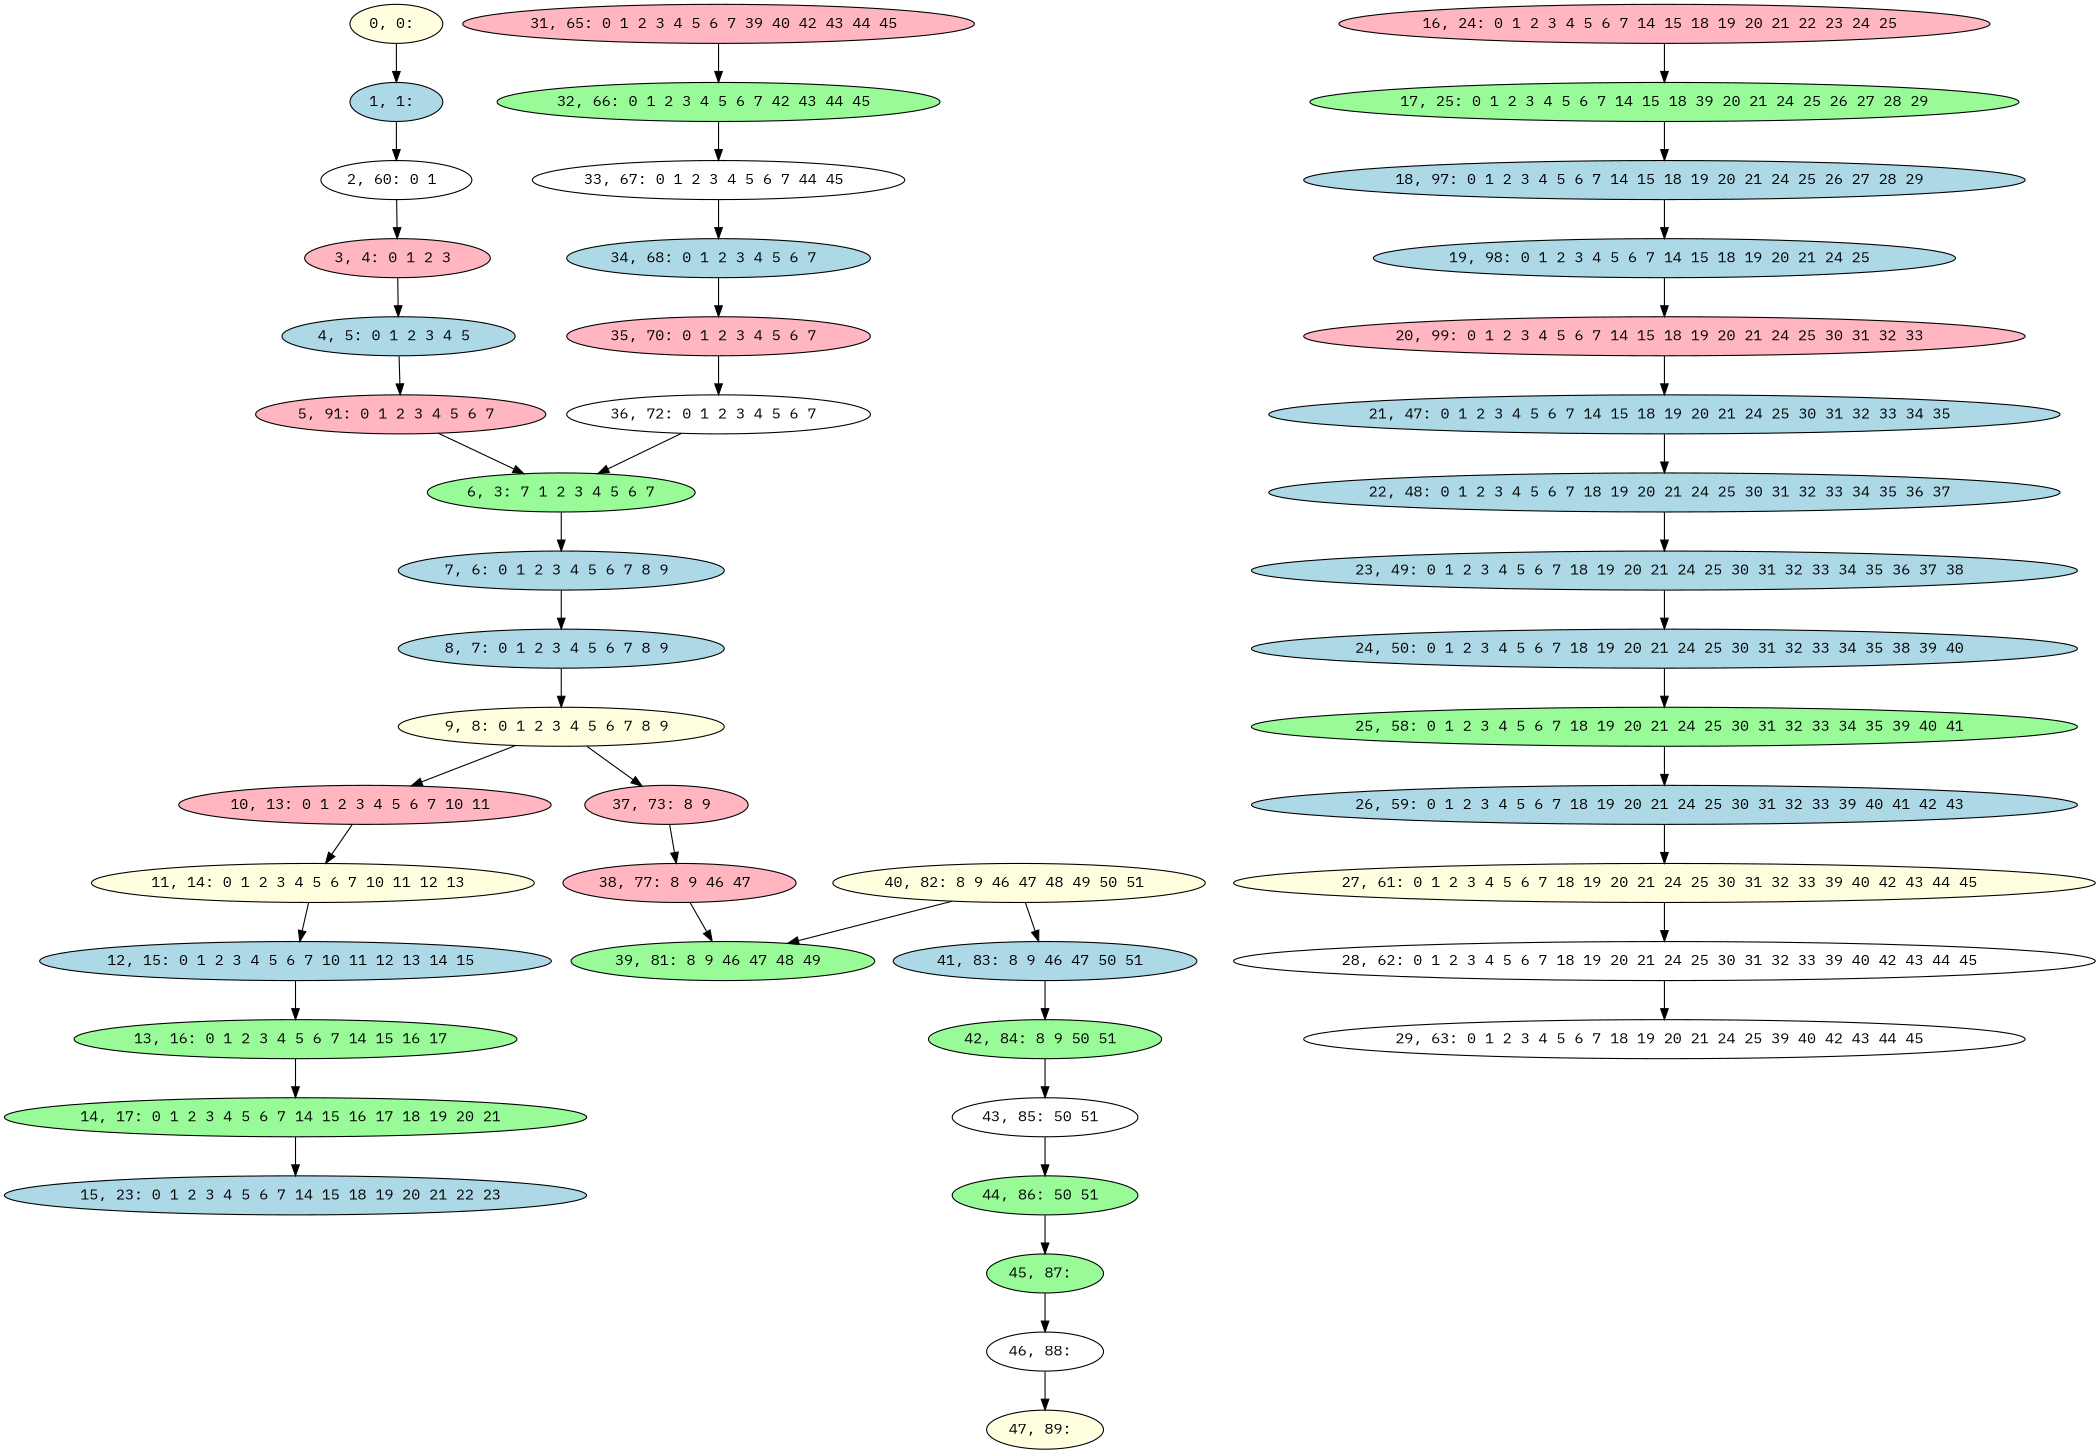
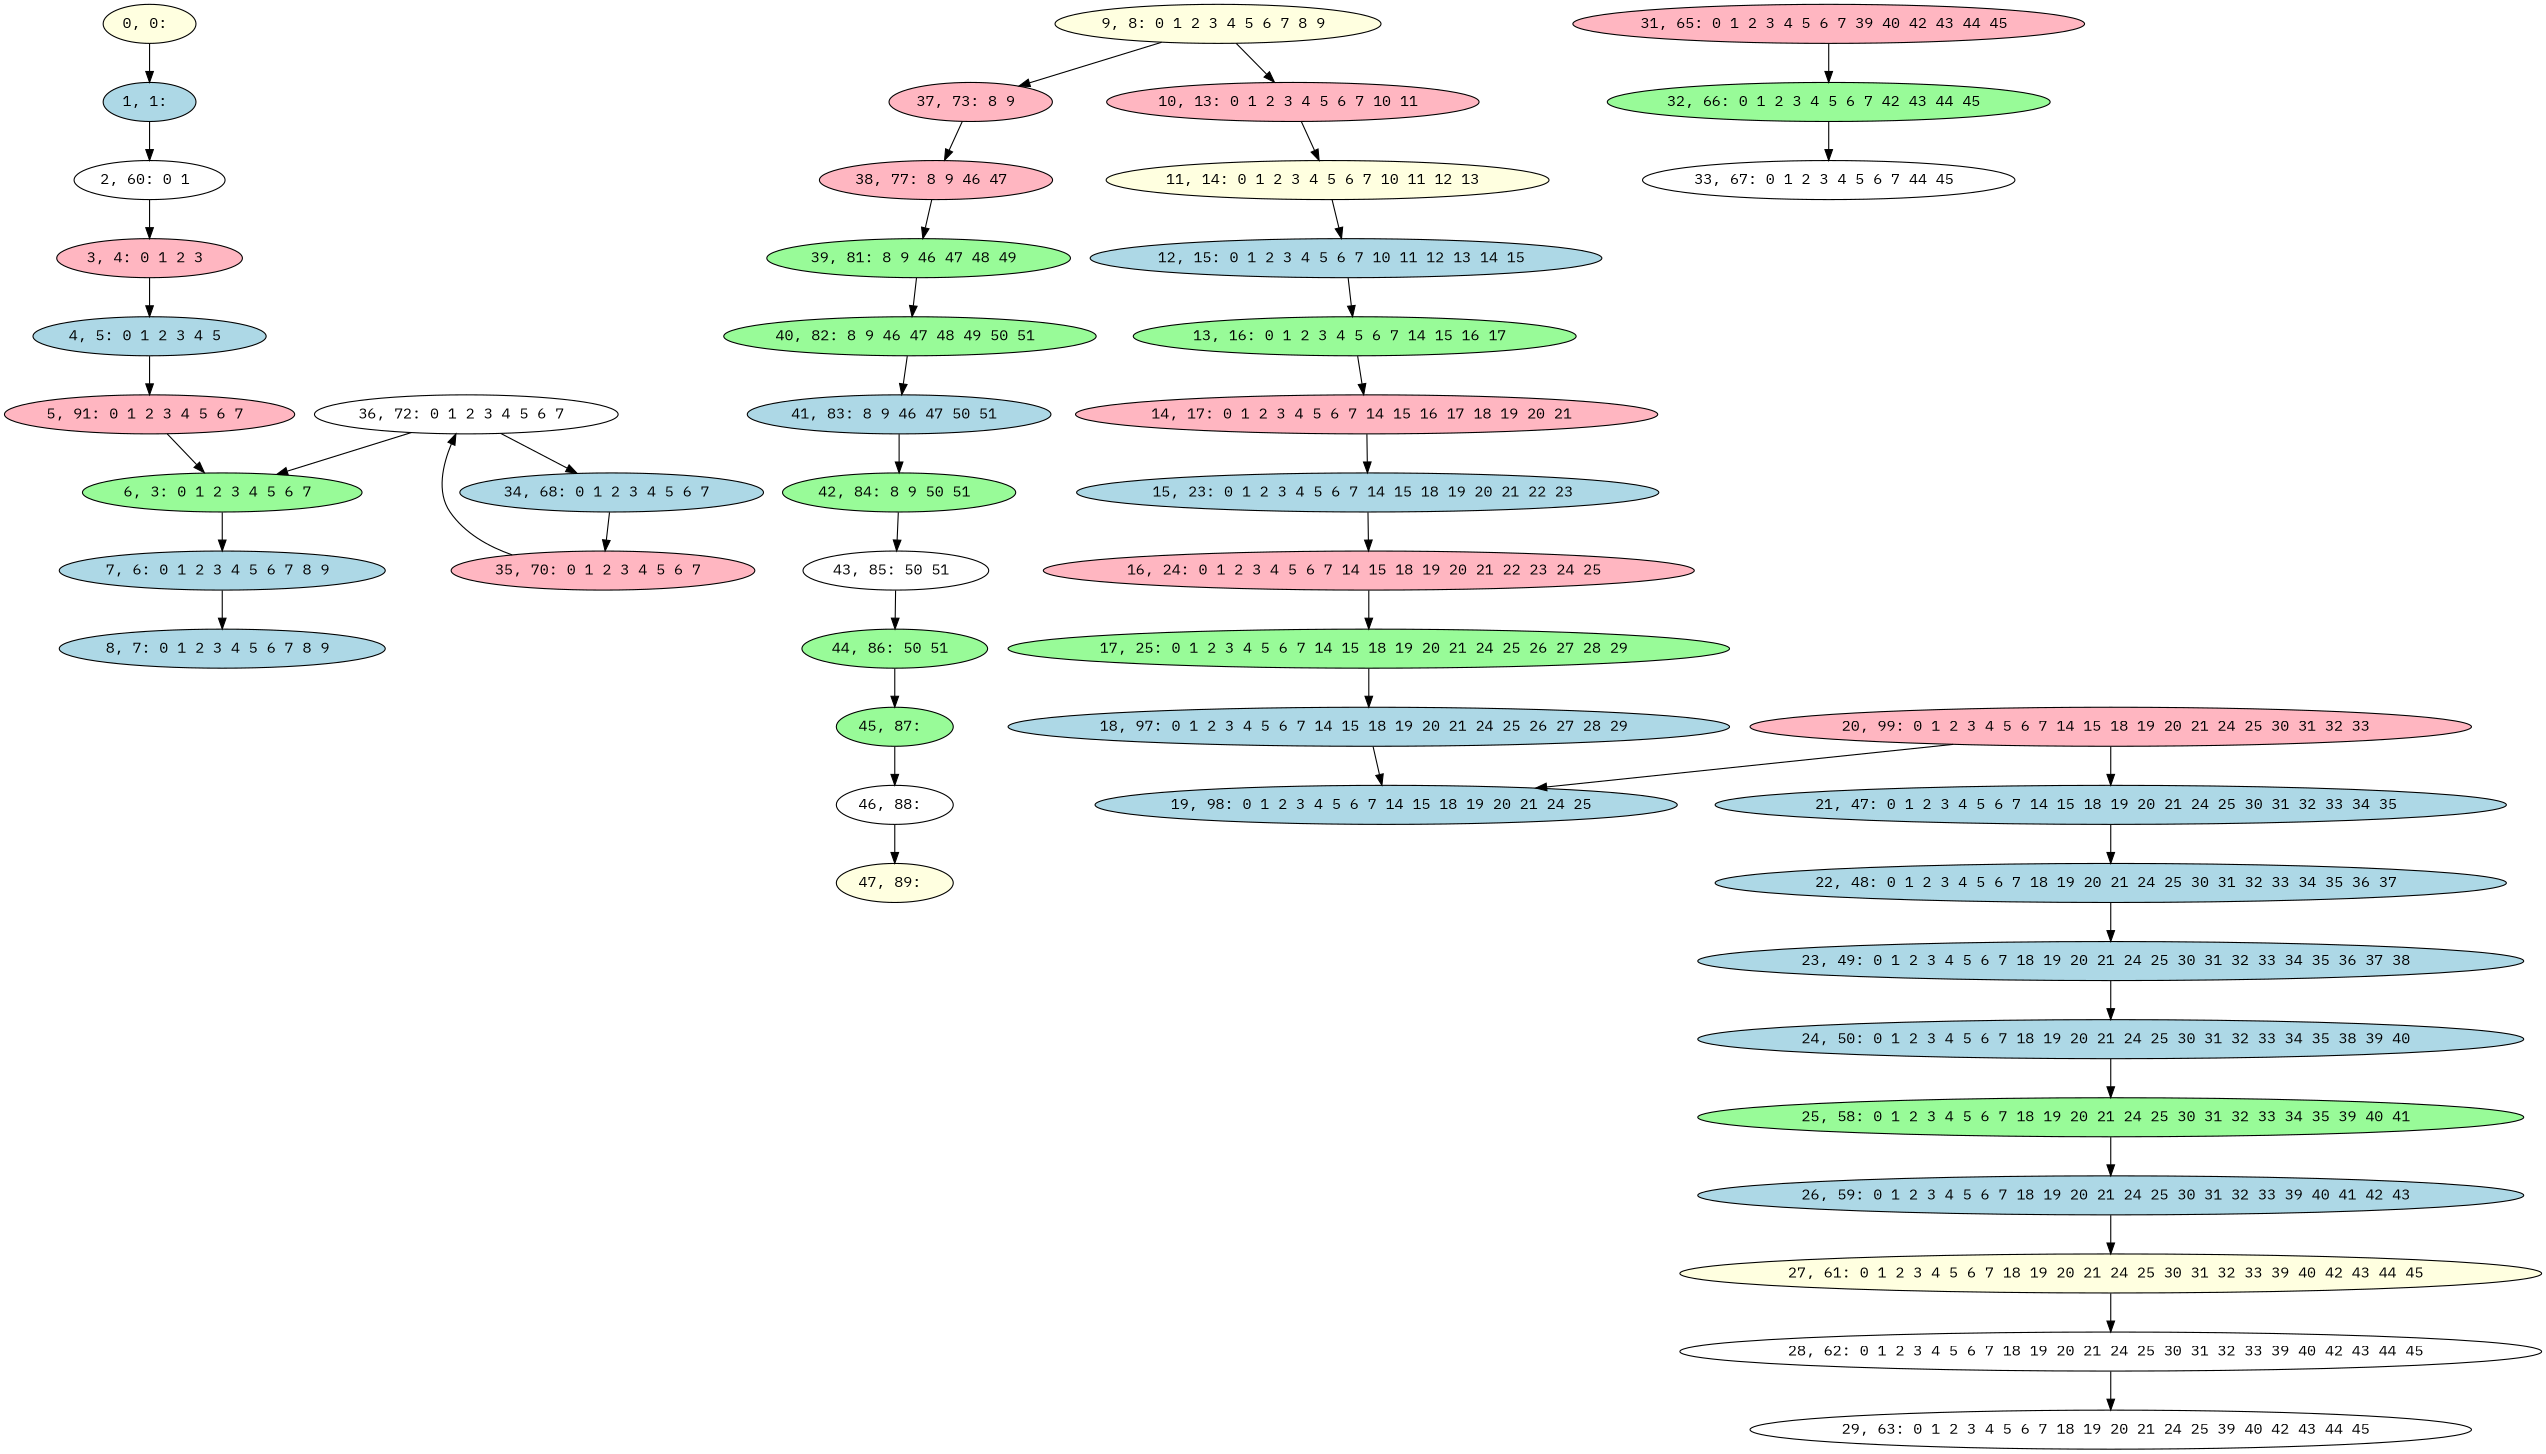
(1664, 102) -> (1369, 649)
(719, 214) -> (534, 451)
(1664, 292) -> (1750, 766)
(561, 492) -> (222, 492)
none -> (1368, 526)
(561, 682) -> none
(1019, 883) -> (910, 336)
(875, 921) -> (915, 292)
(296, 1117) -> (1367, 414)
